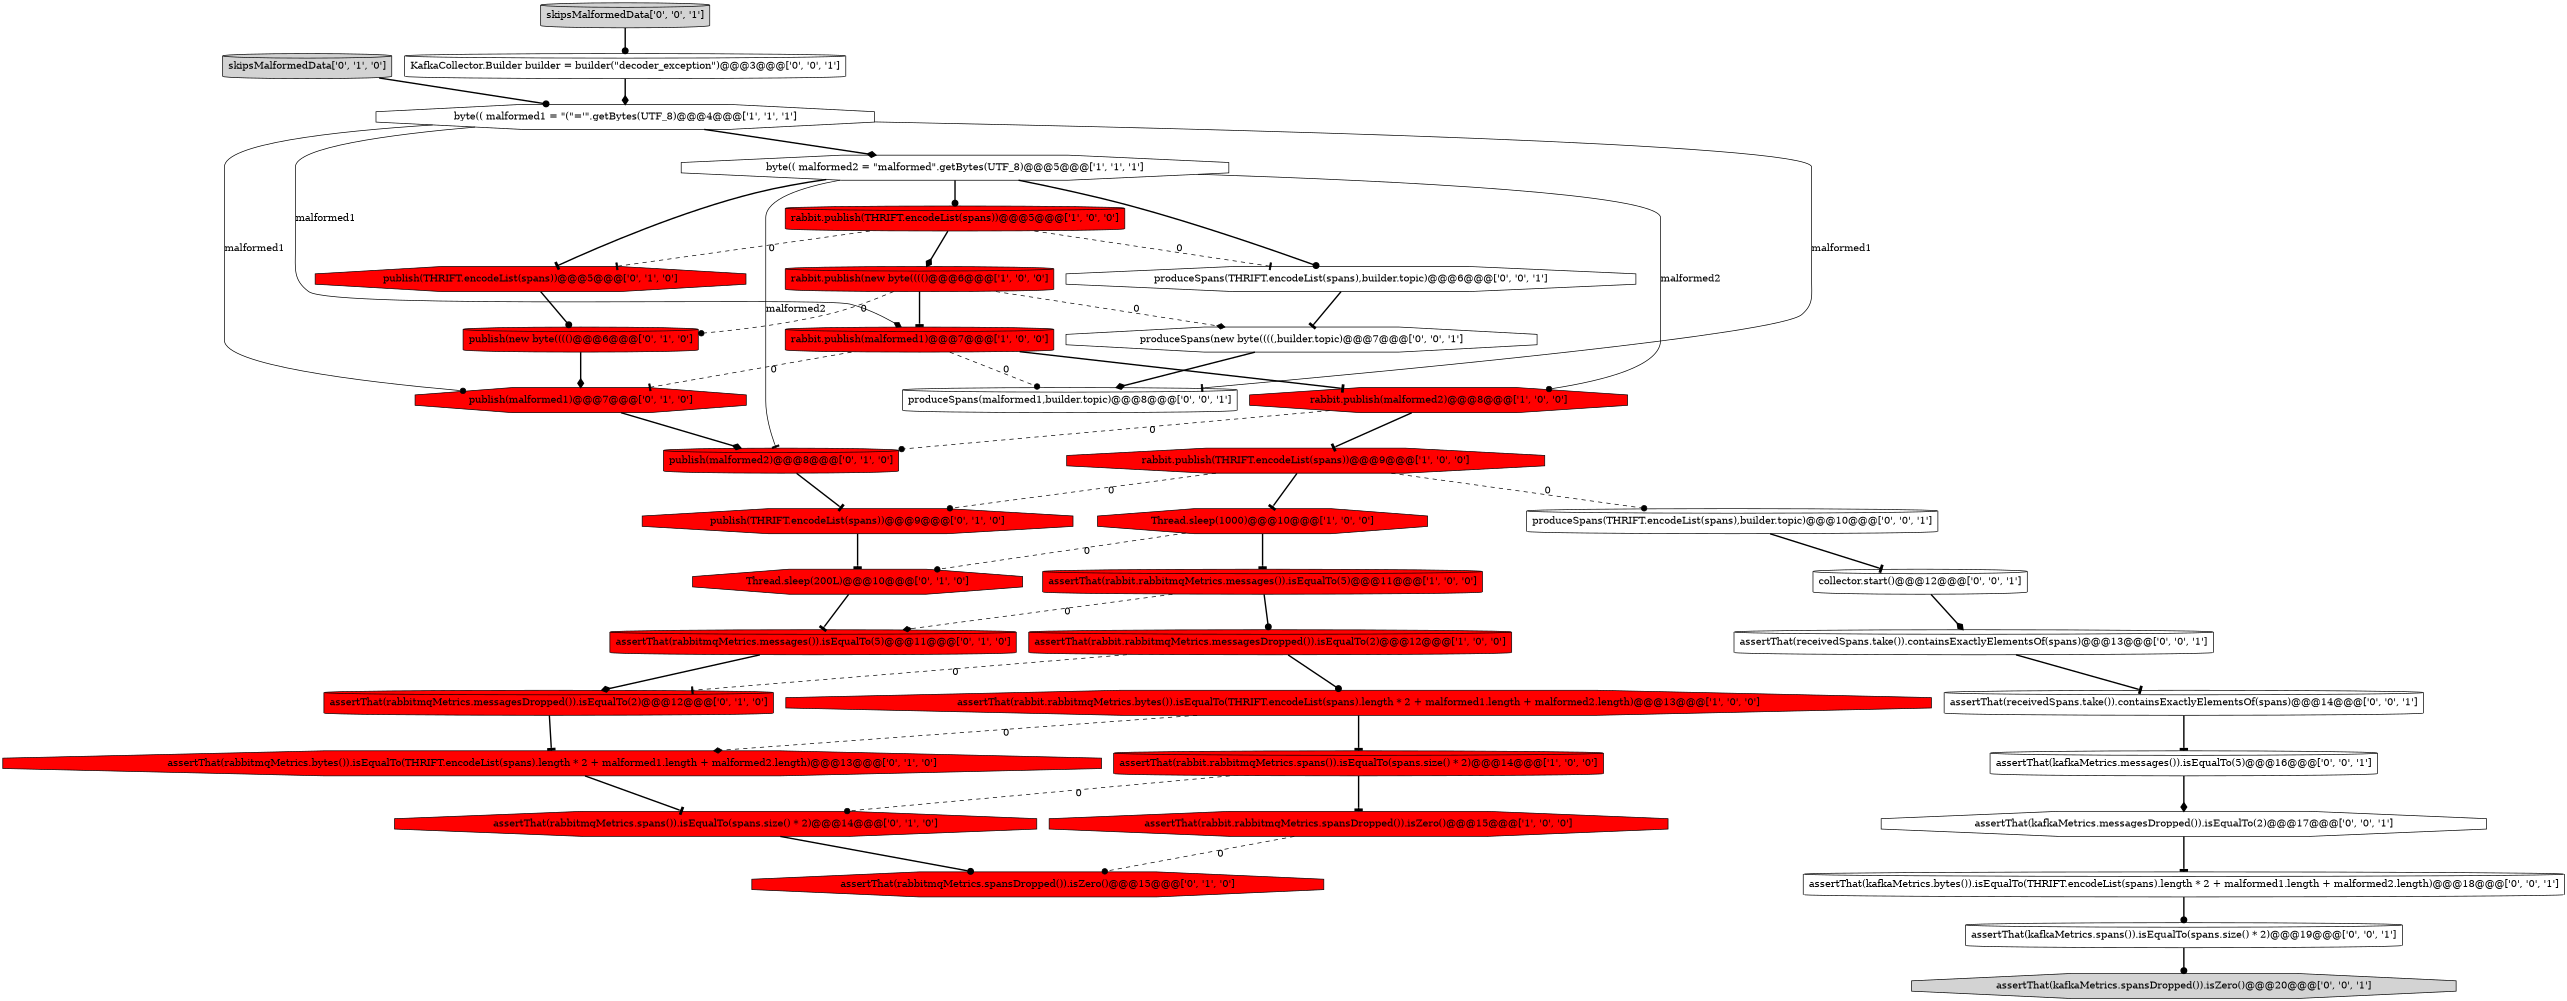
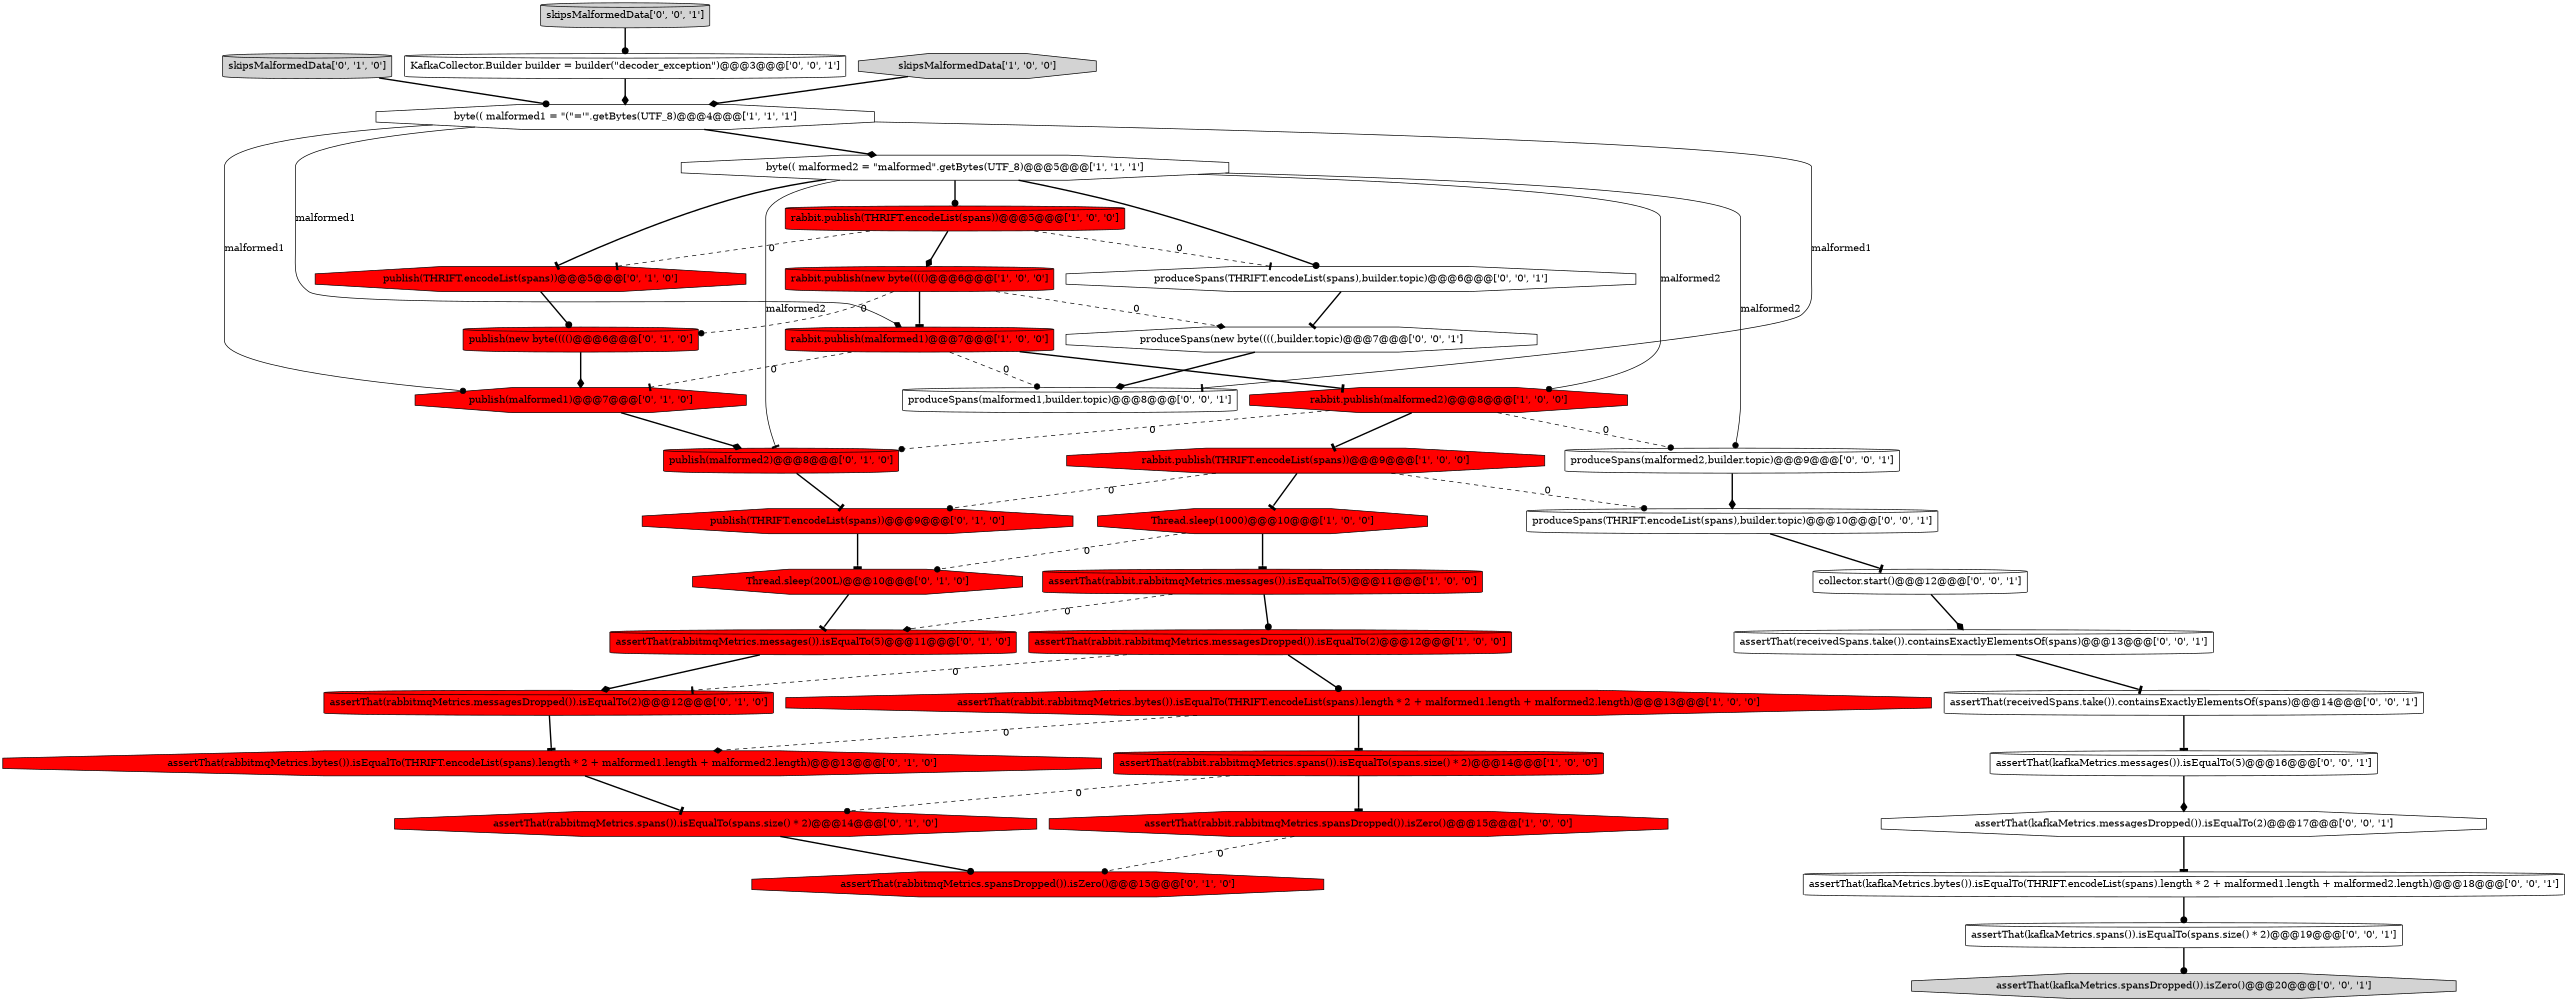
none -> (977, 66)
none -> (1732, 461)
